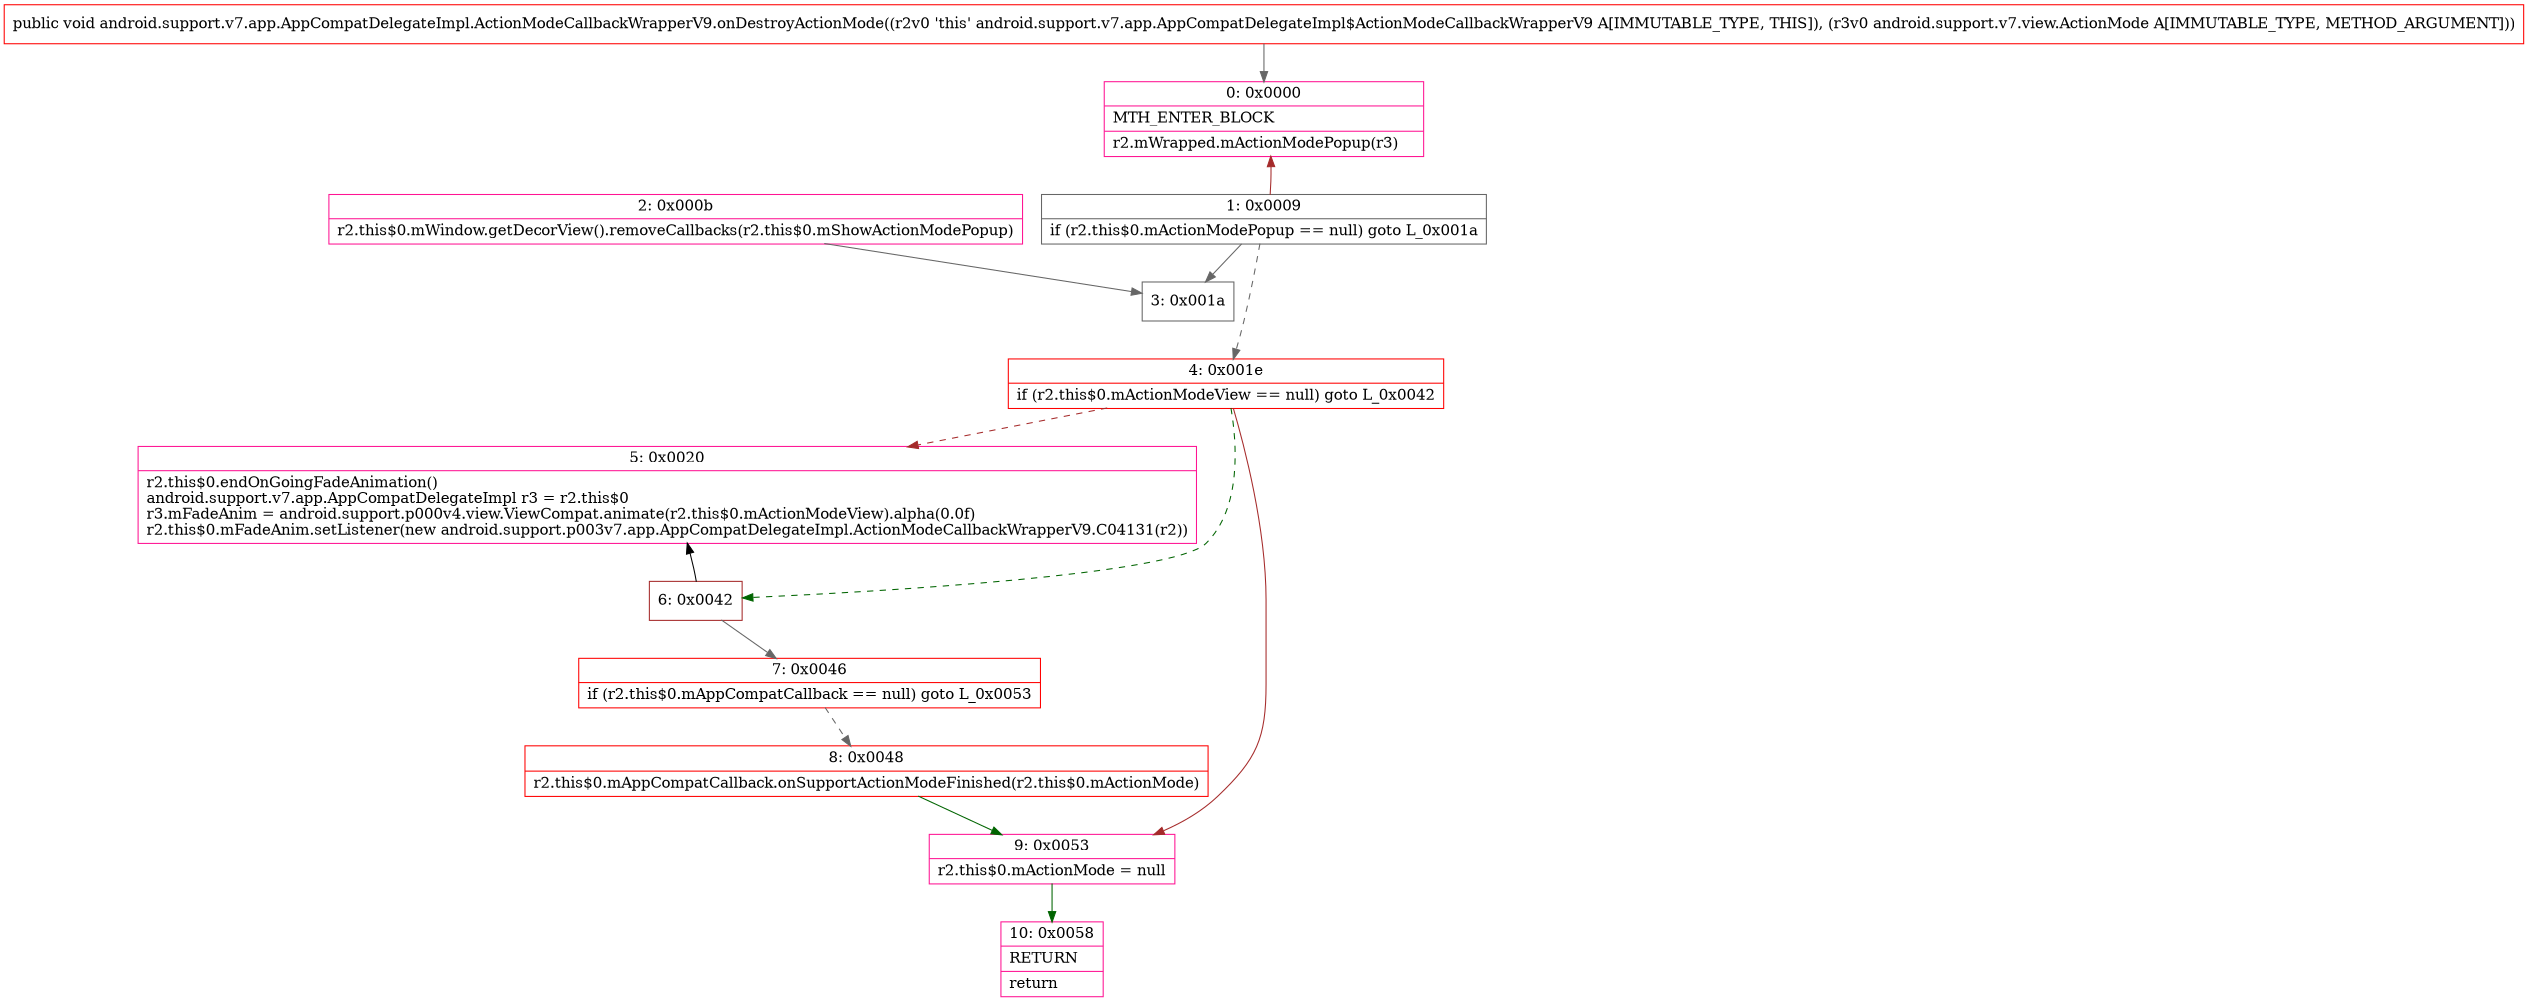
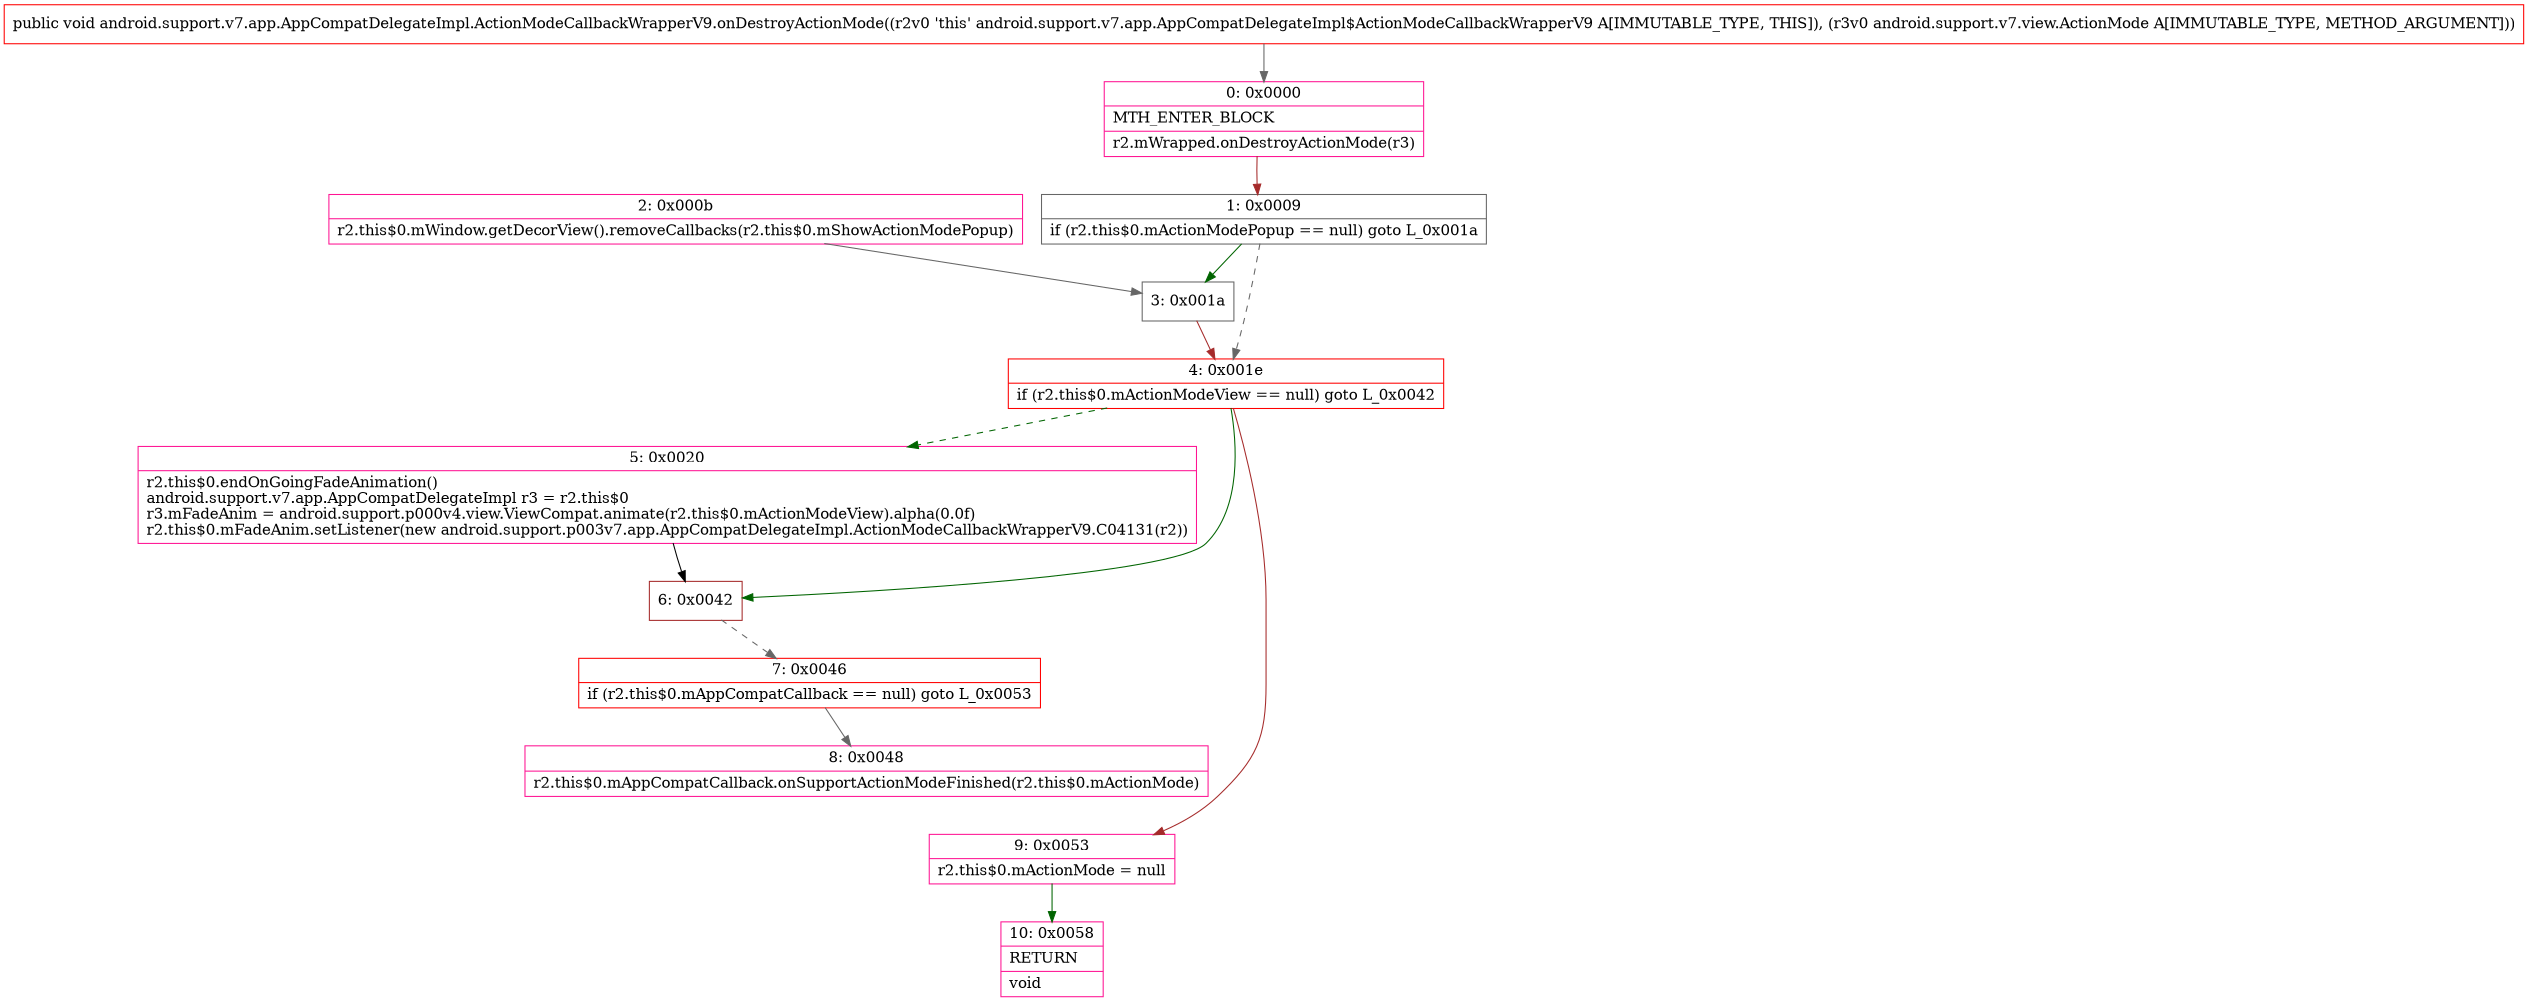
(1256, 143) -> (1264, 143)
(1271, 181) -> (1257, 170)
(1227, 259) -> (1227, 259)
none -> (1204, 335)
(1013, 426) -> (1013, 426)
(694, 567) -> (677, 557)
(1053, 576) -> (1053, 576)
(744, 636) -> (744, 636)
(835, 723) -> (835, 723)
(867, 771) -> (867, 771)
(955, 813) -> none
(1034, 984) -> (1026, 984)
